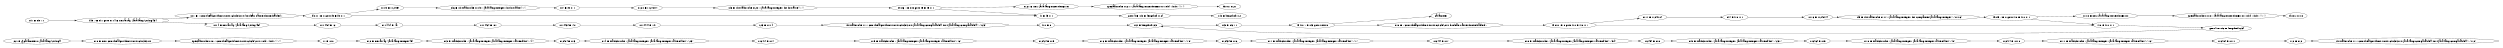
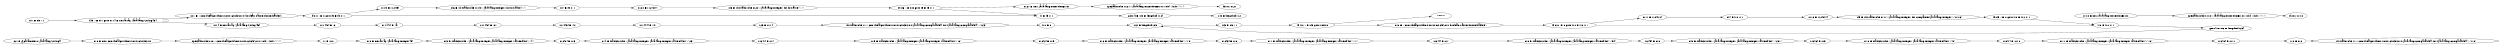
(1441, 16) -> (1441, 16)
(2055, 17) -> none
